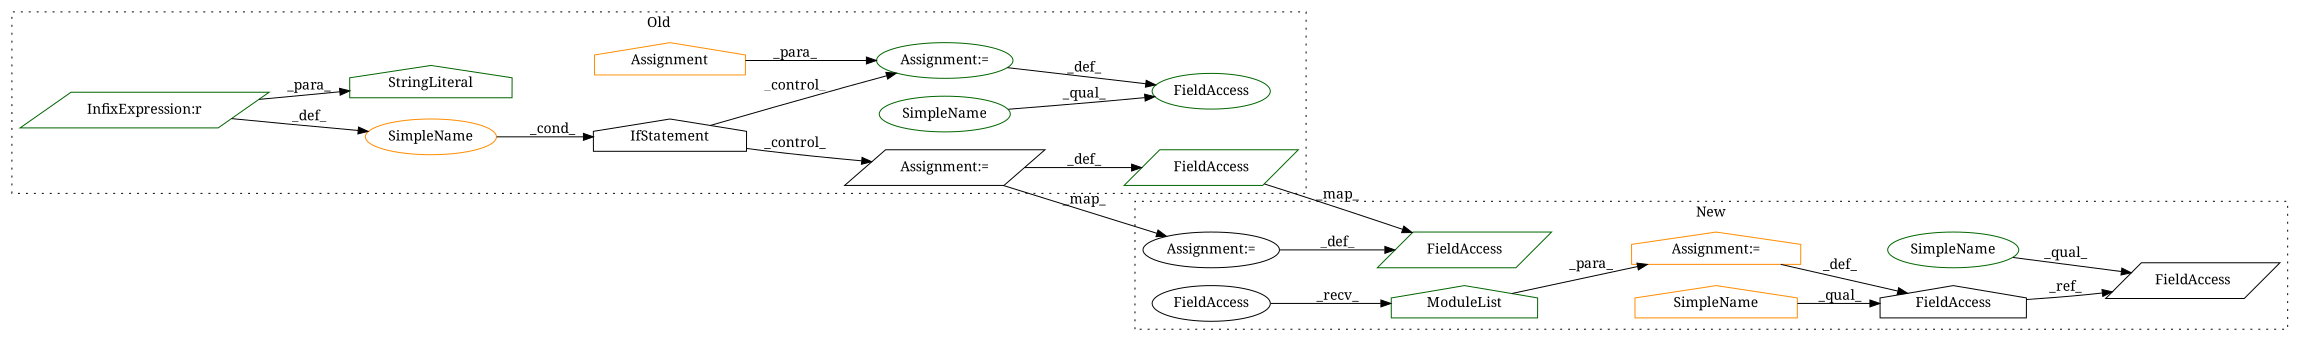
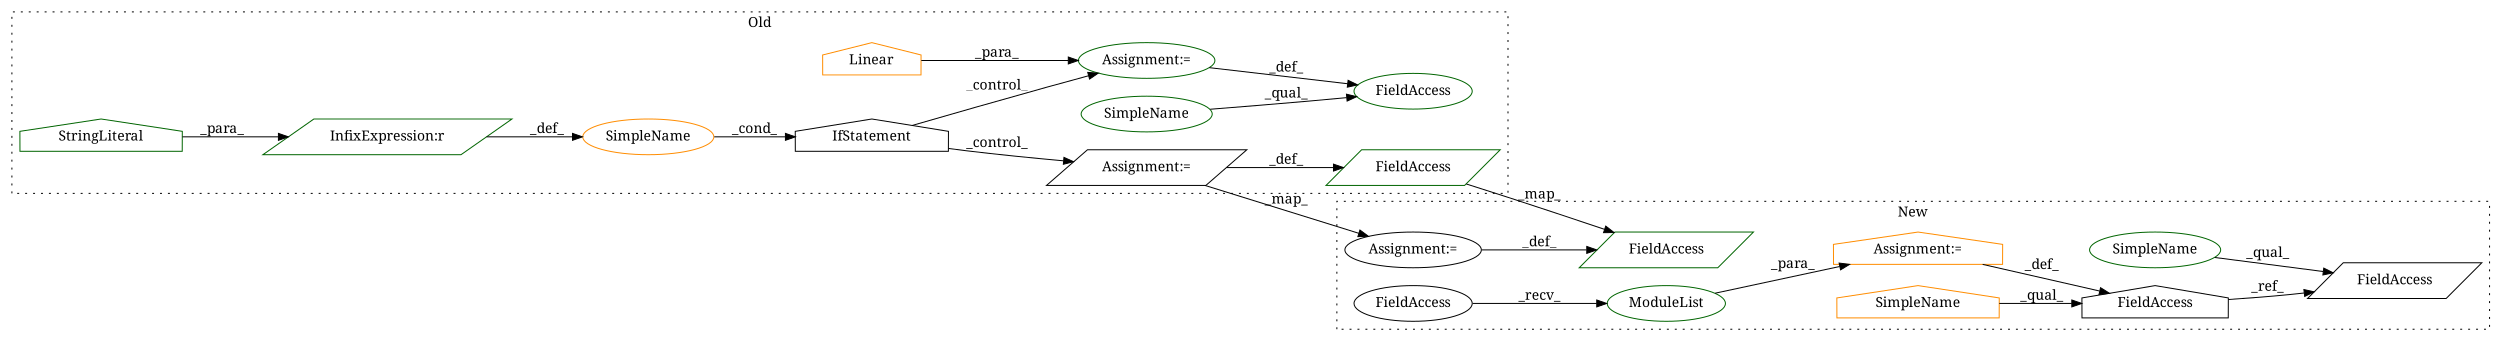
(670, 60) -> (872, 60)
(299, 96) -> (230, 137)
(1464, 303) -> (1666, 303)
